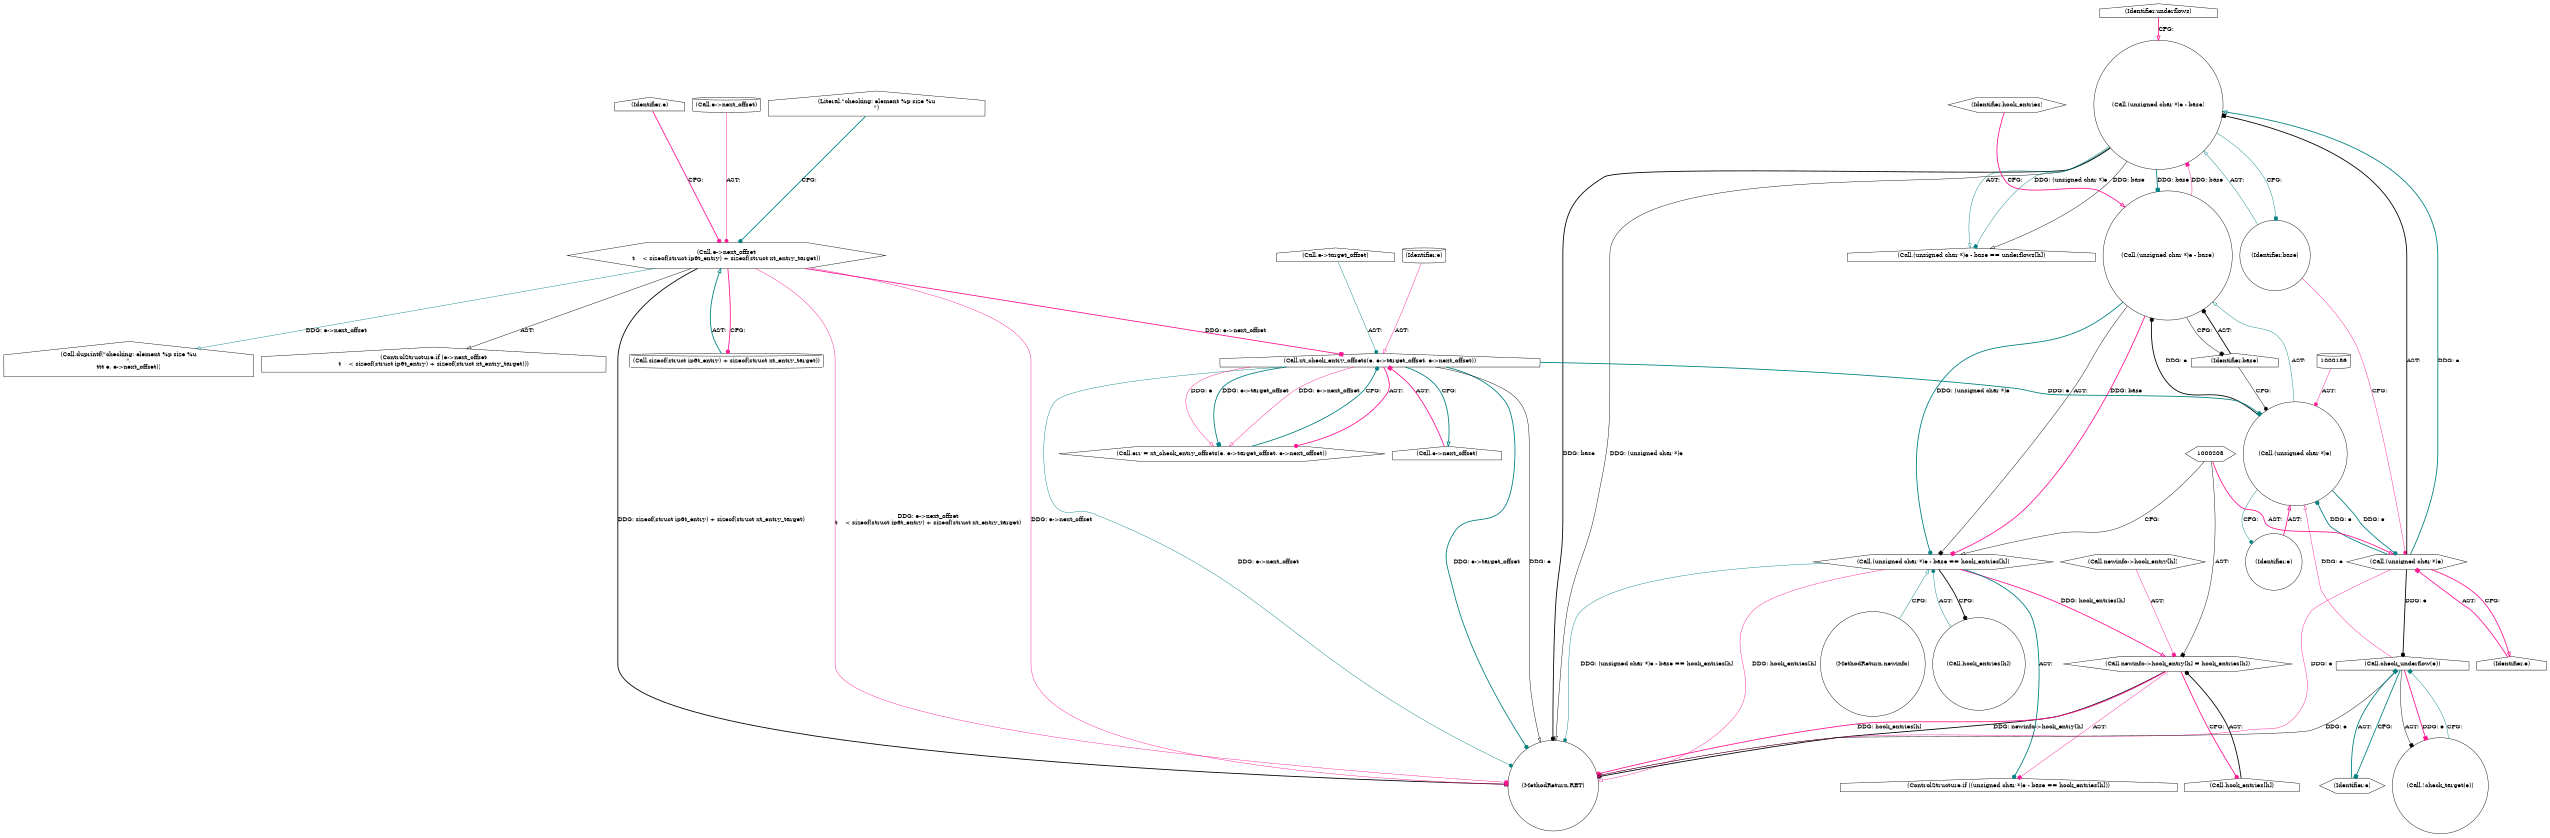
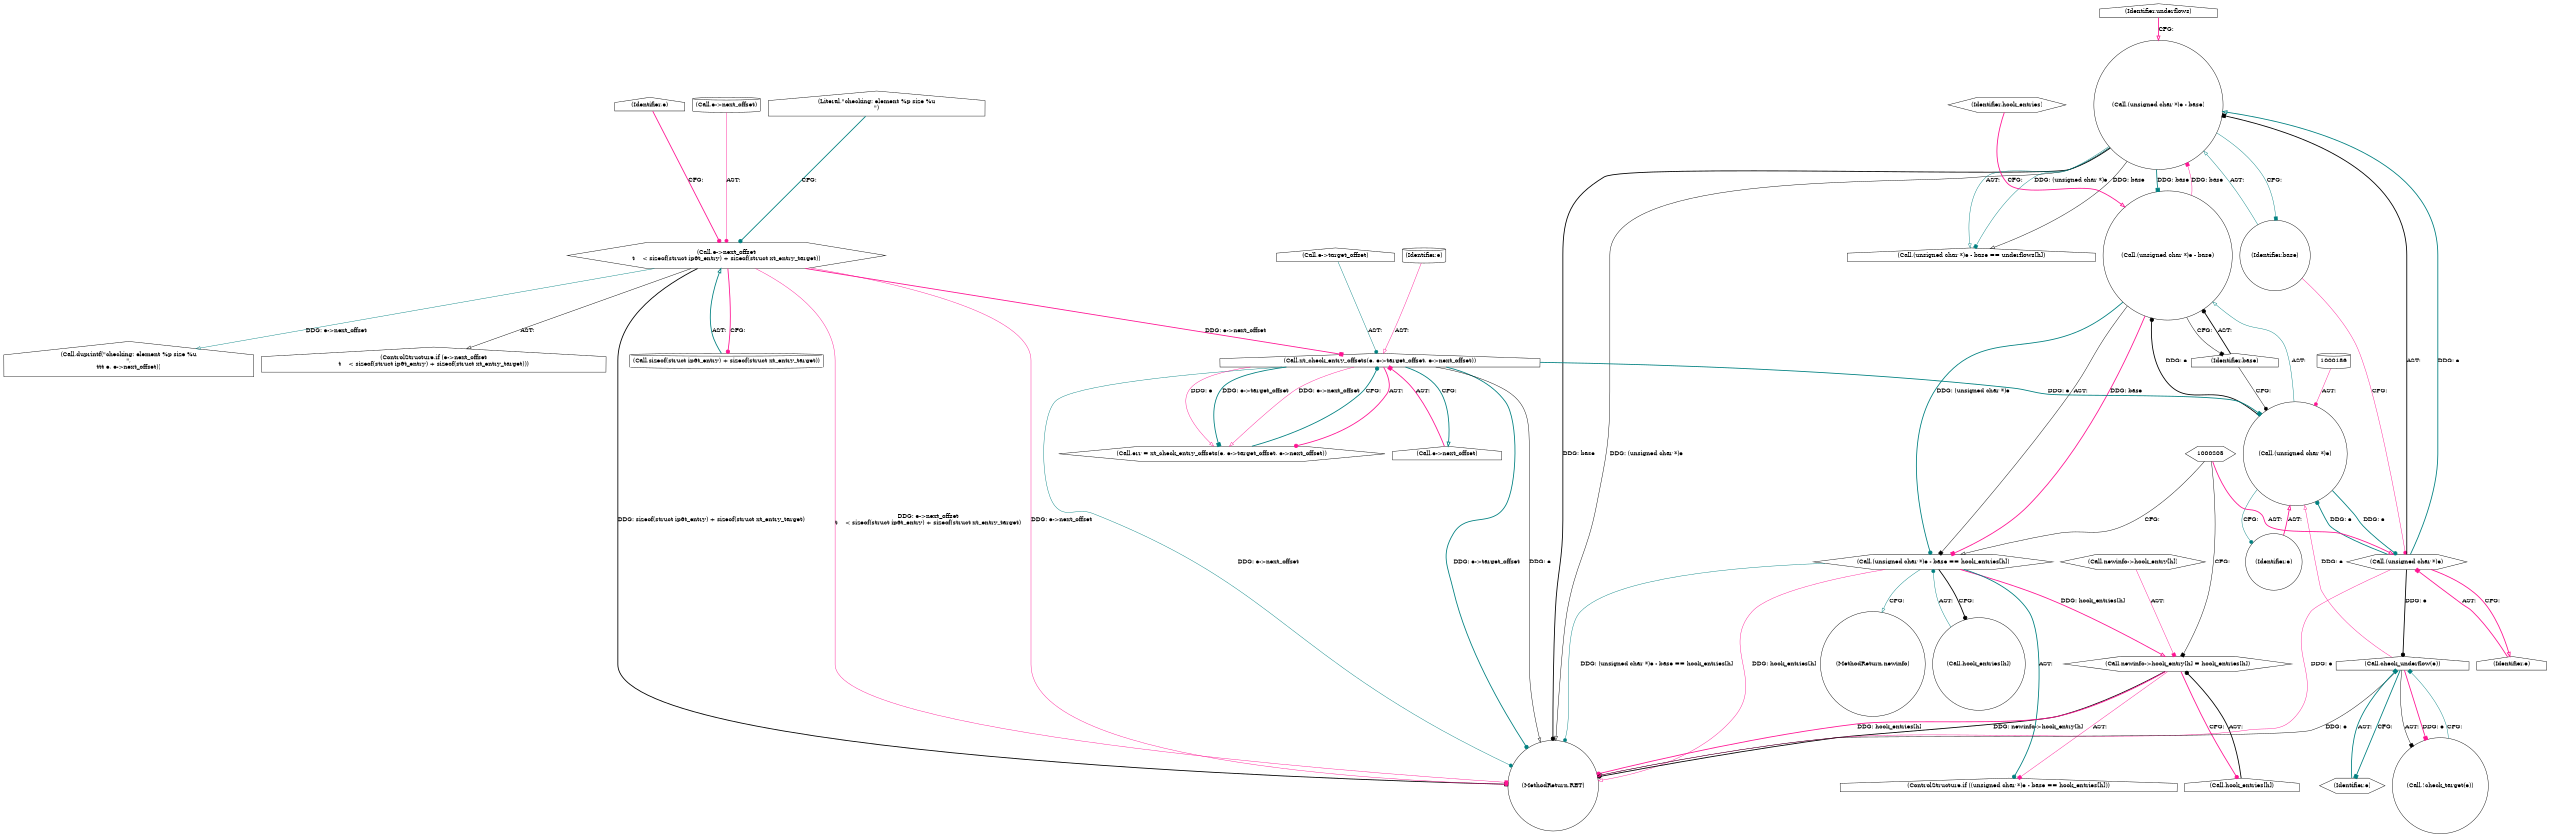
(2223, 562) -> (2223, 562)
(1913, 596) -> (1899, 586)
